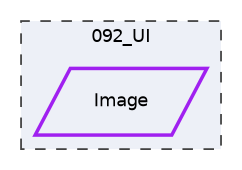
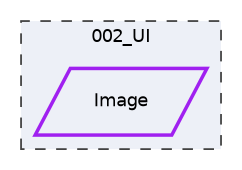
(121, 38) -> (121, 38)
